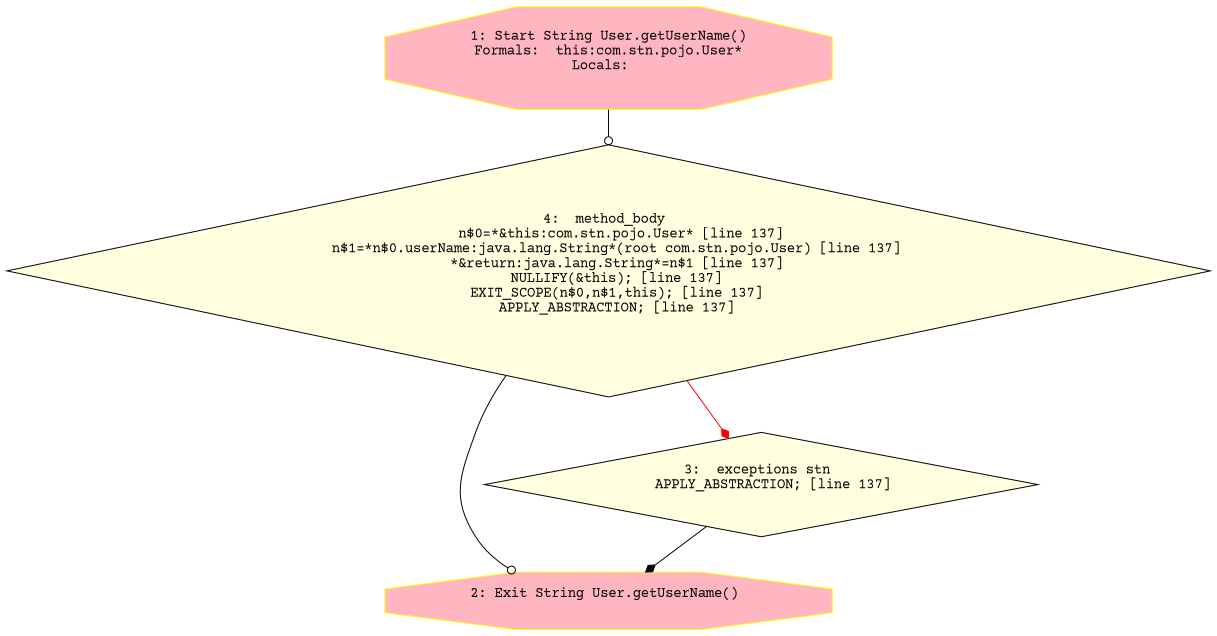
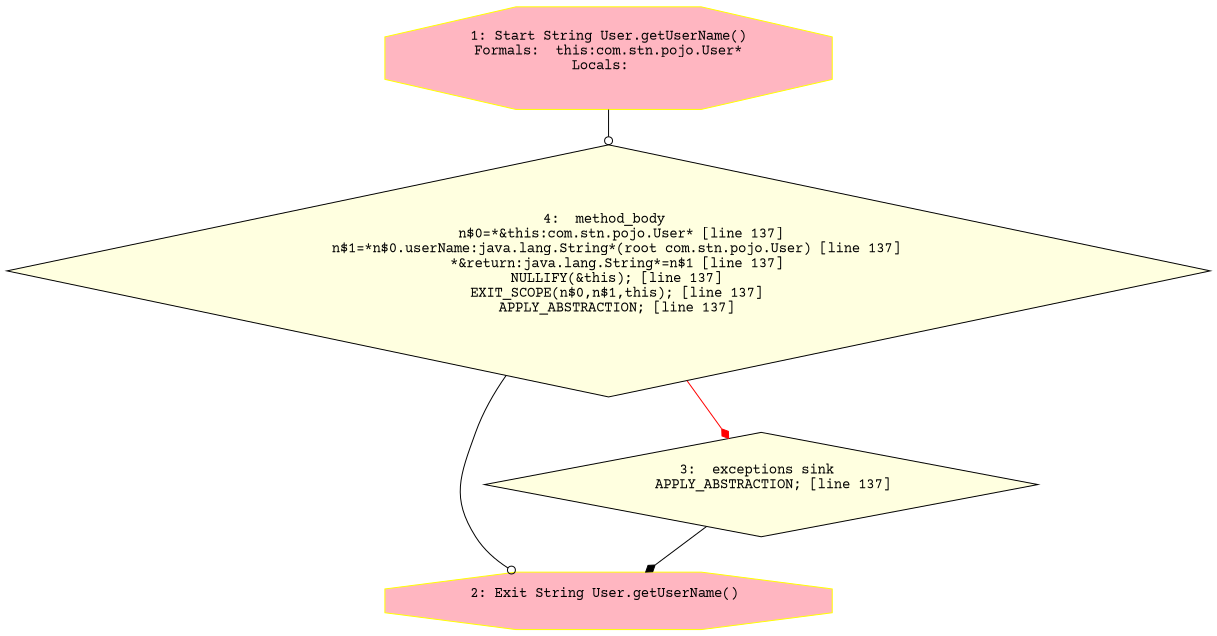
(761, 485) -> (761, 485)
